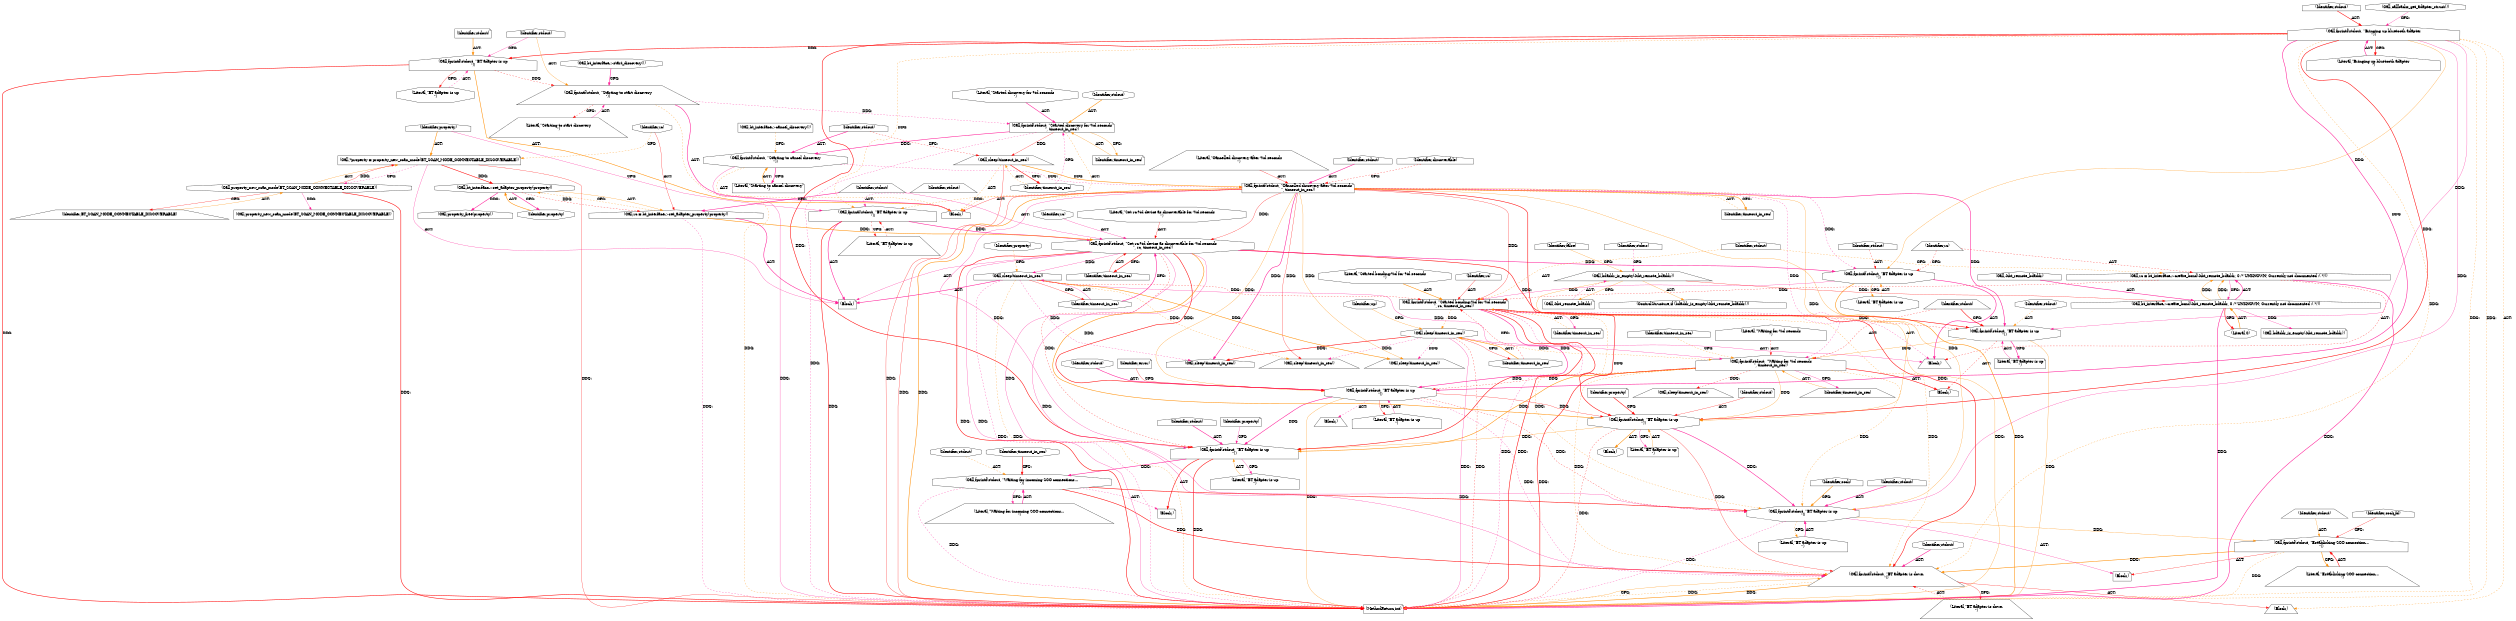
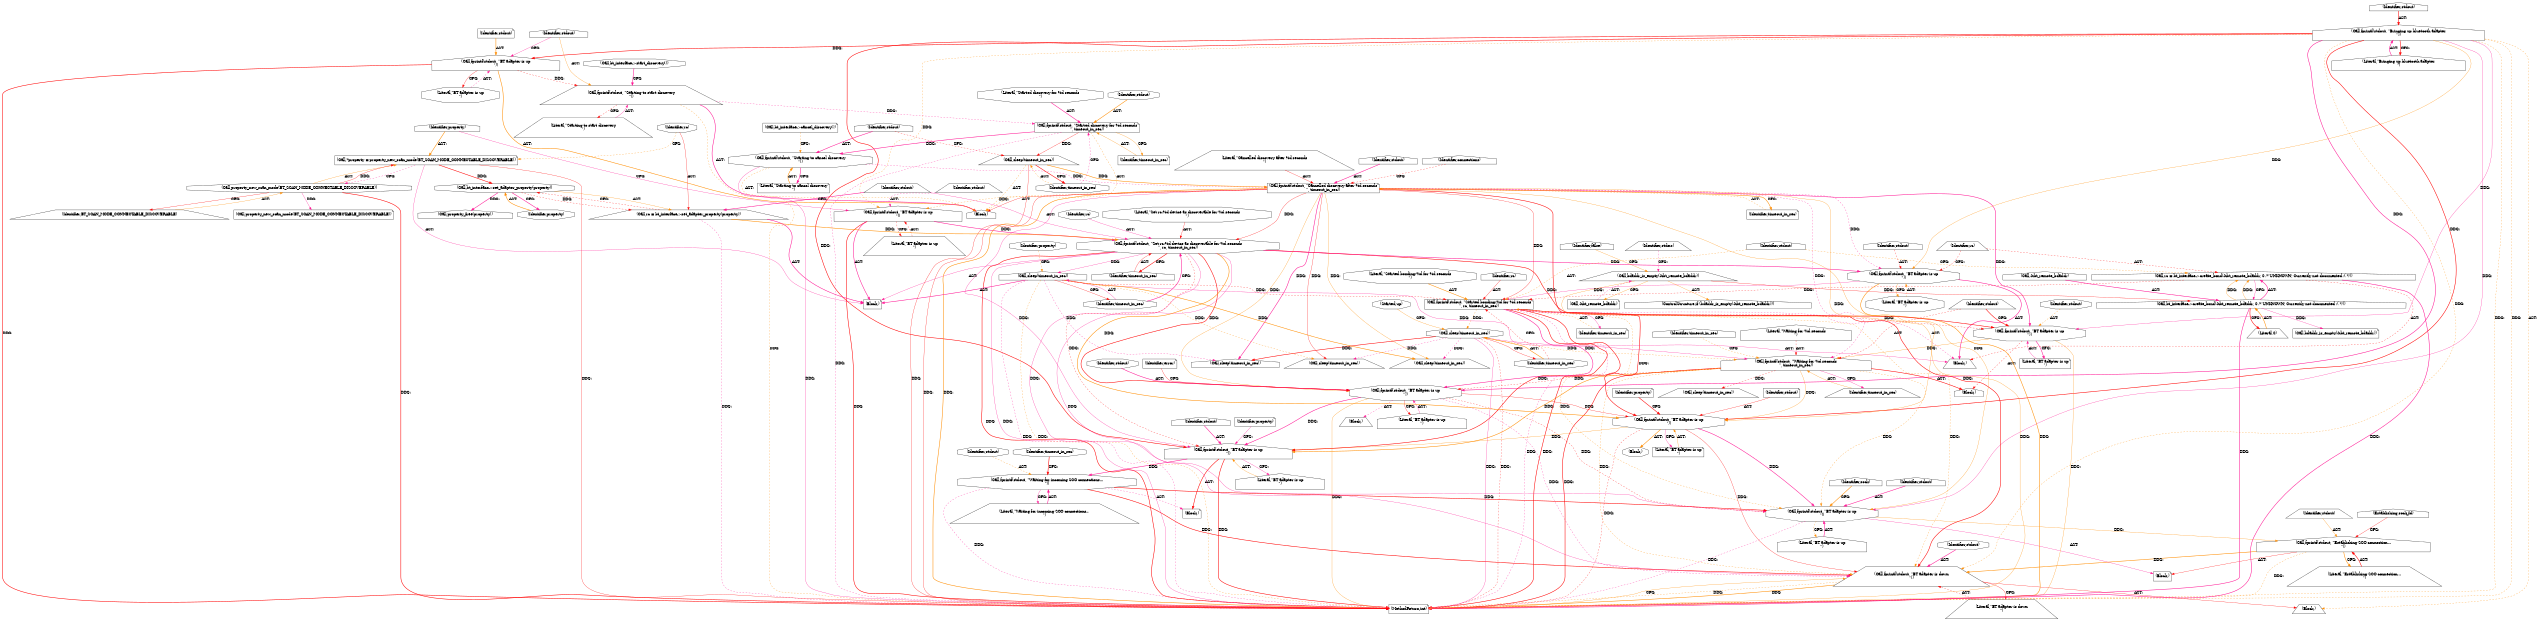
(2416, 7) -> none
(1435, 160) -> (1459, 160)
(598, 201) -> (600, 201)
(676, 215) -> (689, 215)
(1633, 246) -> (1658, 246)
(1364, 304) -> (1391, 304)
(2241, 333) -> (2268, 333)
(2383, 514) -> (2393, 514)
